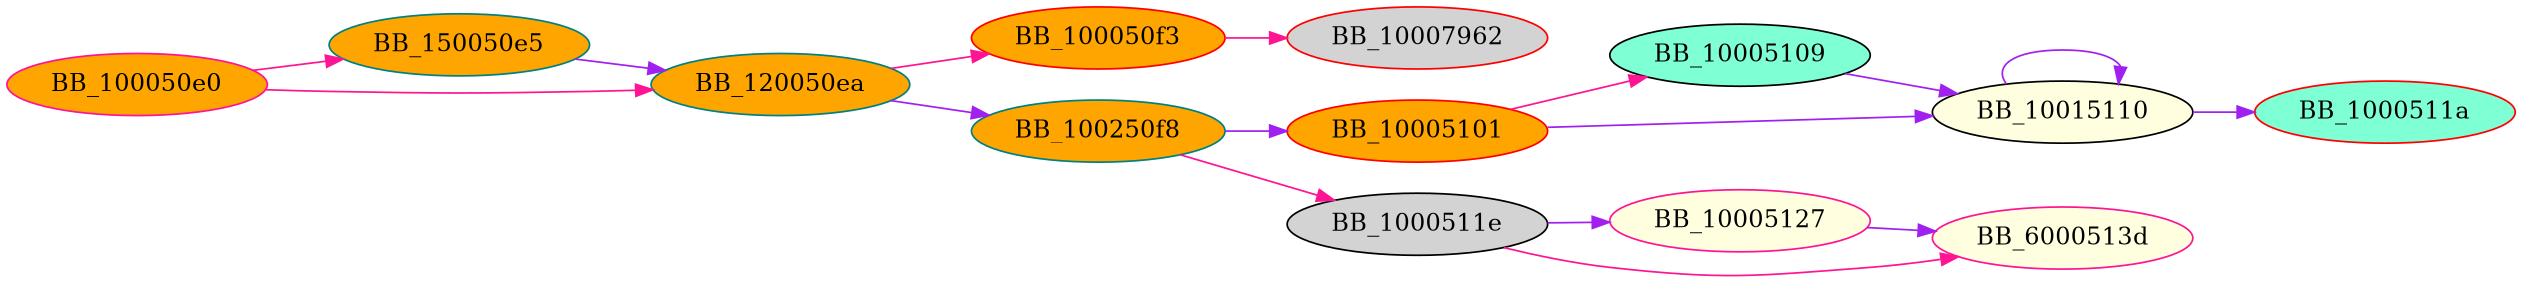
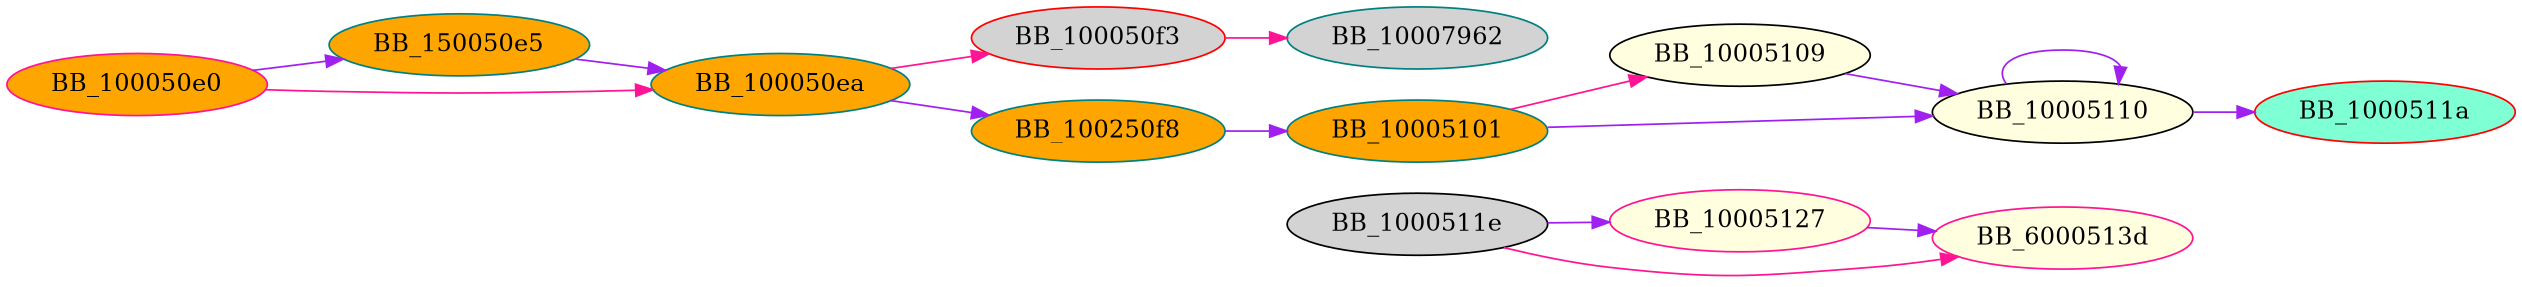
(1098, 38) -> (1098, 38)
(1417, 38) -> (1417, 38)
(1740, 55) -> (1740, 55)
(289, 66) -> (289, 66)
(780, 85) -> (780, 85)
(2063, 112) -> (2063, 112)
(1417, 131) -> (1417, 131)
(1249, 175) -> none
